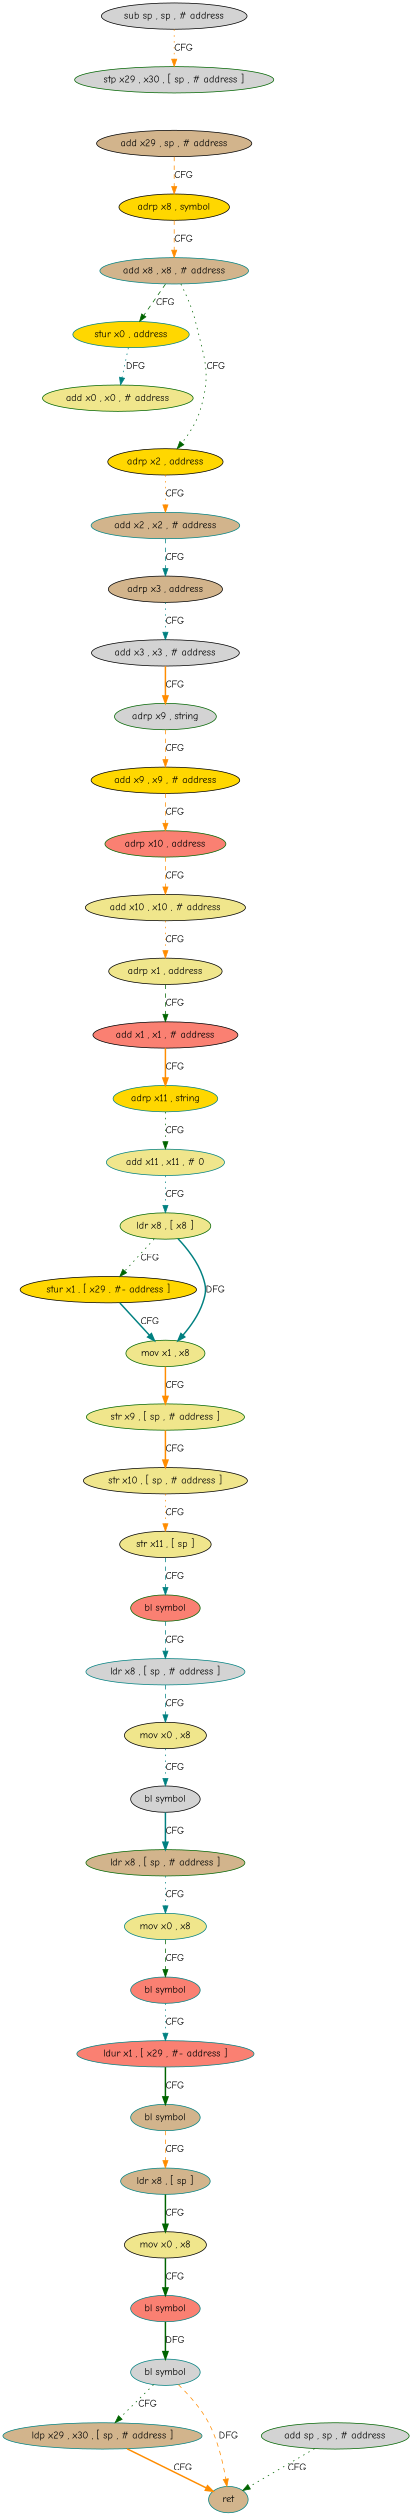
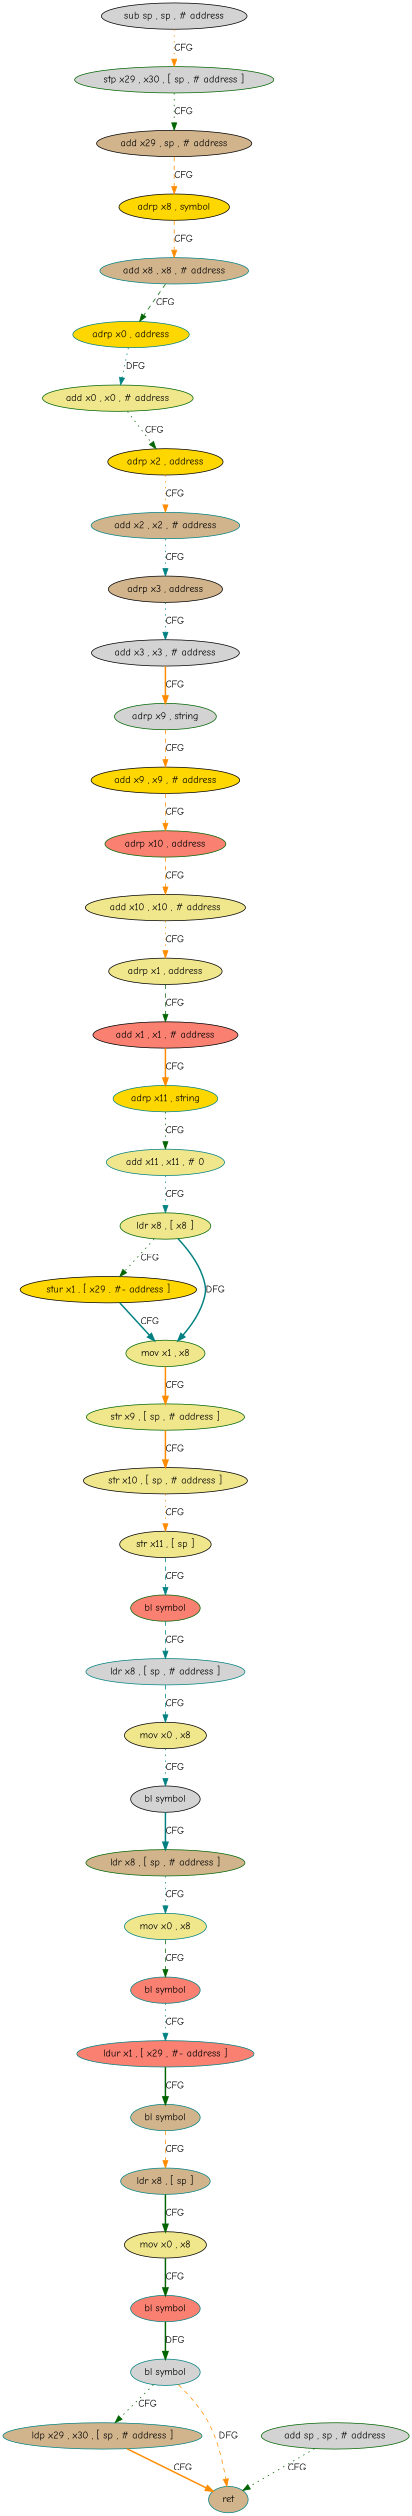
none -> (174, 108)
(131, 334) -> (131, 334)
(205, 364) -> (139, 427)
(165, 554) -> (165, 554)
